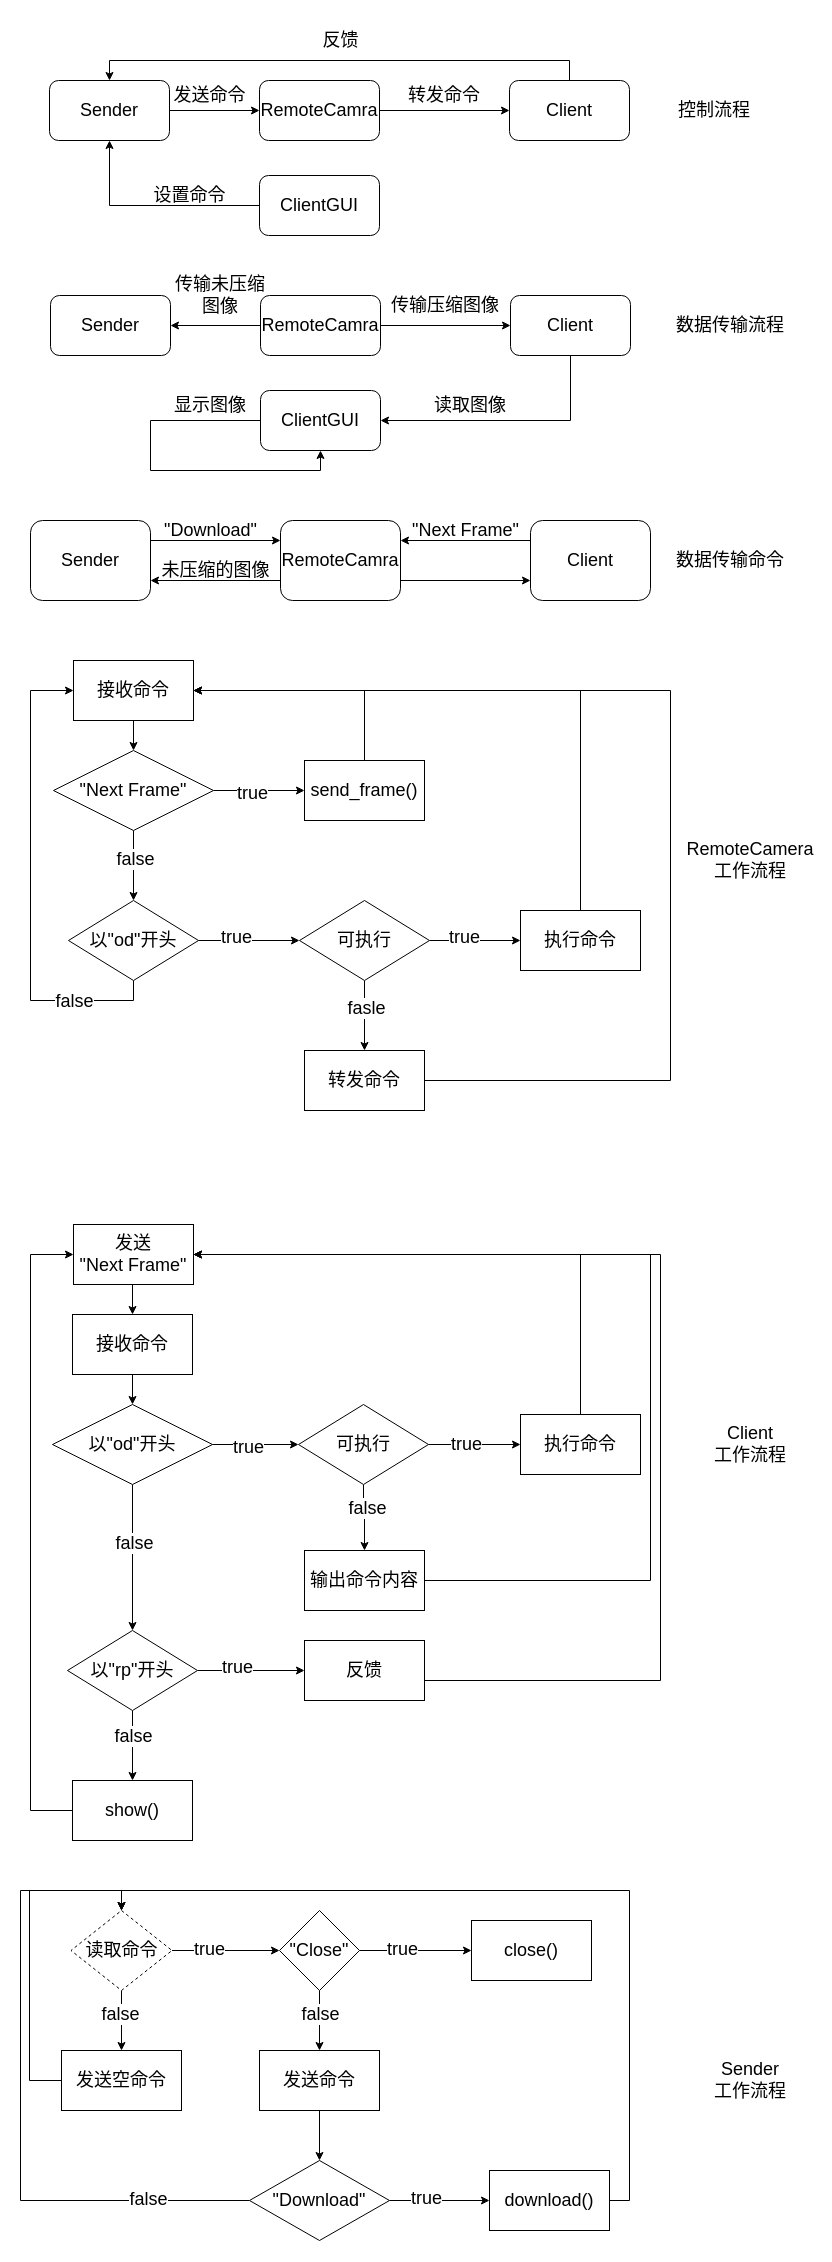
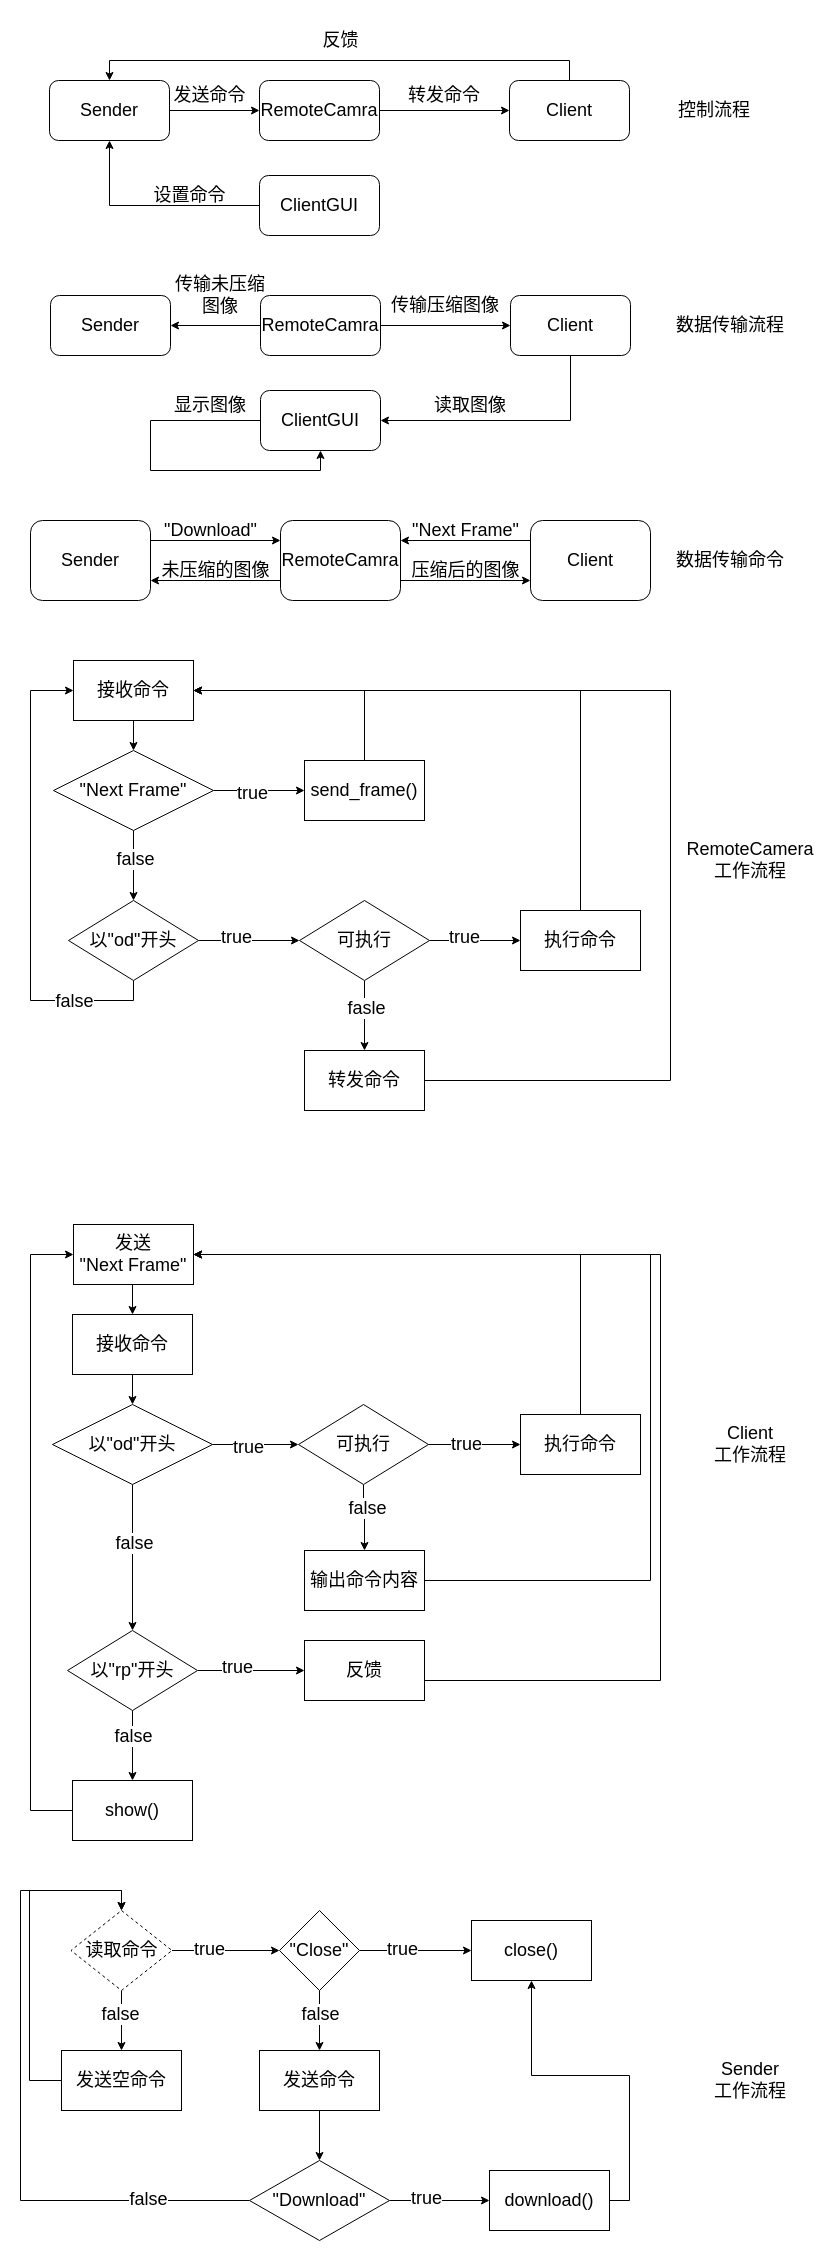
none -> (466, 571)
(470, 1891) -> (538, 2076)
